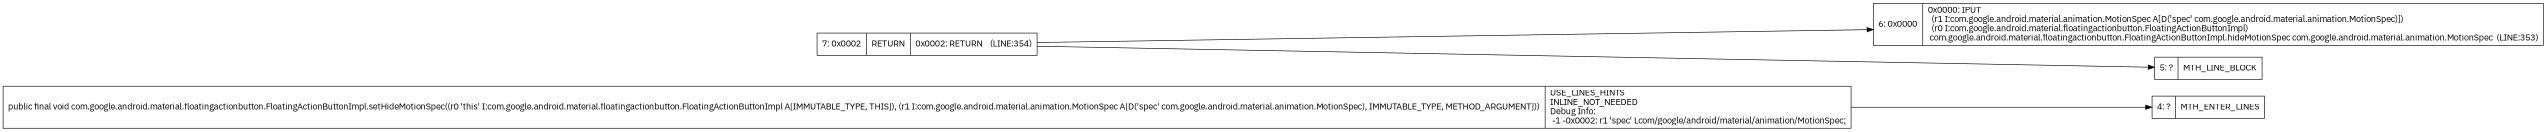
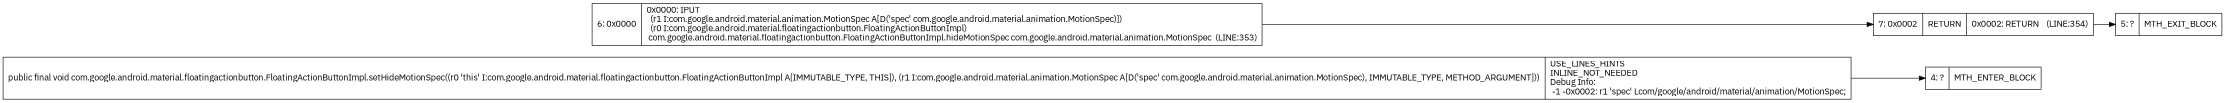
(1452, 36) -> (1565, 24)
(2220, 68) -> (2180, 24)
(2220, 107) -> (1995, 78)
